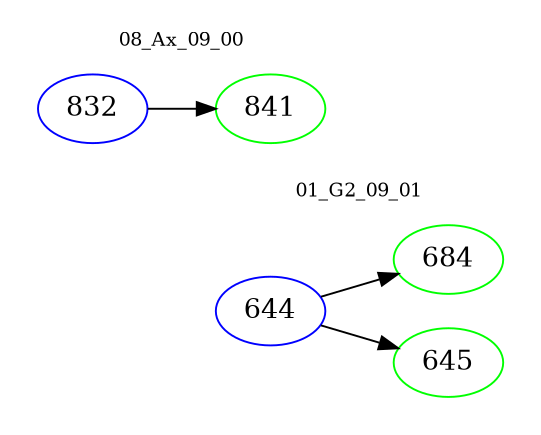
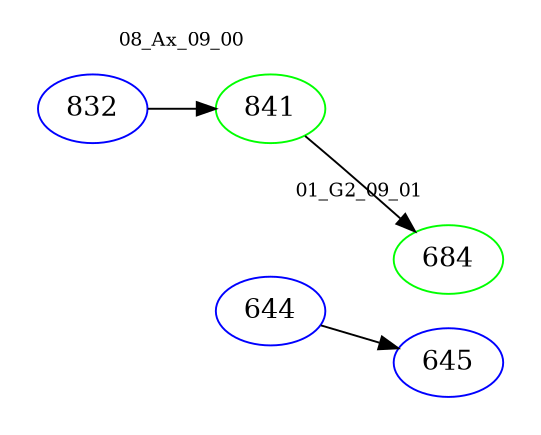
(350, 288) -> (363, 185)
(448, 363) -> (448, 363)
